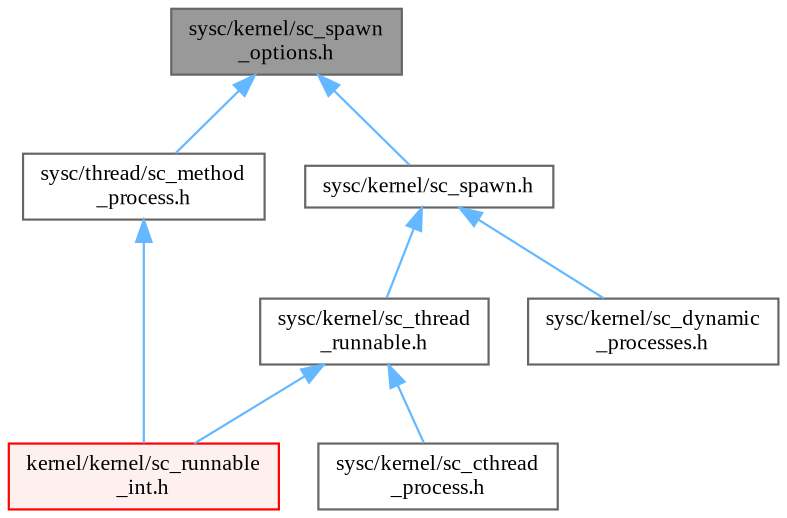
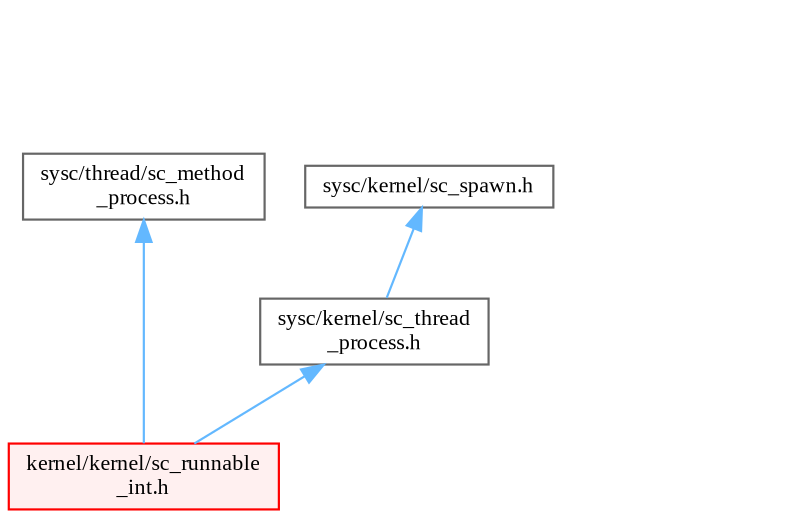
(287, 42) -> none
(374, 332) -> (374, 332)
(653, 332) -> none
(438, 476) -> none
